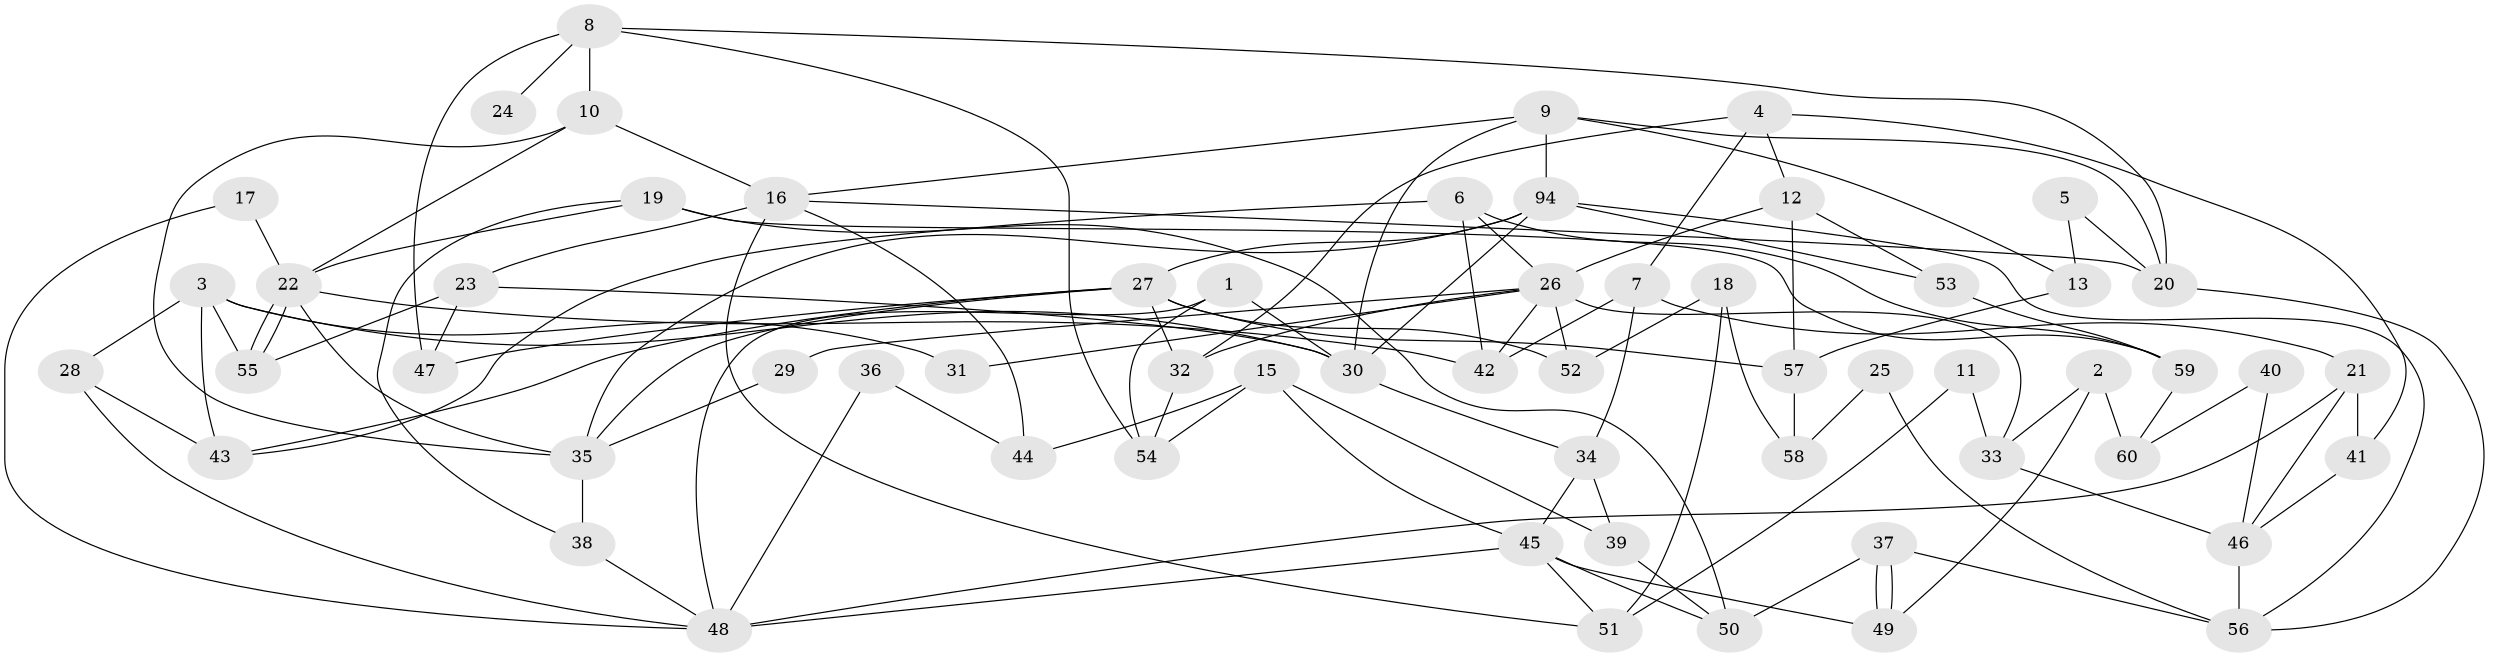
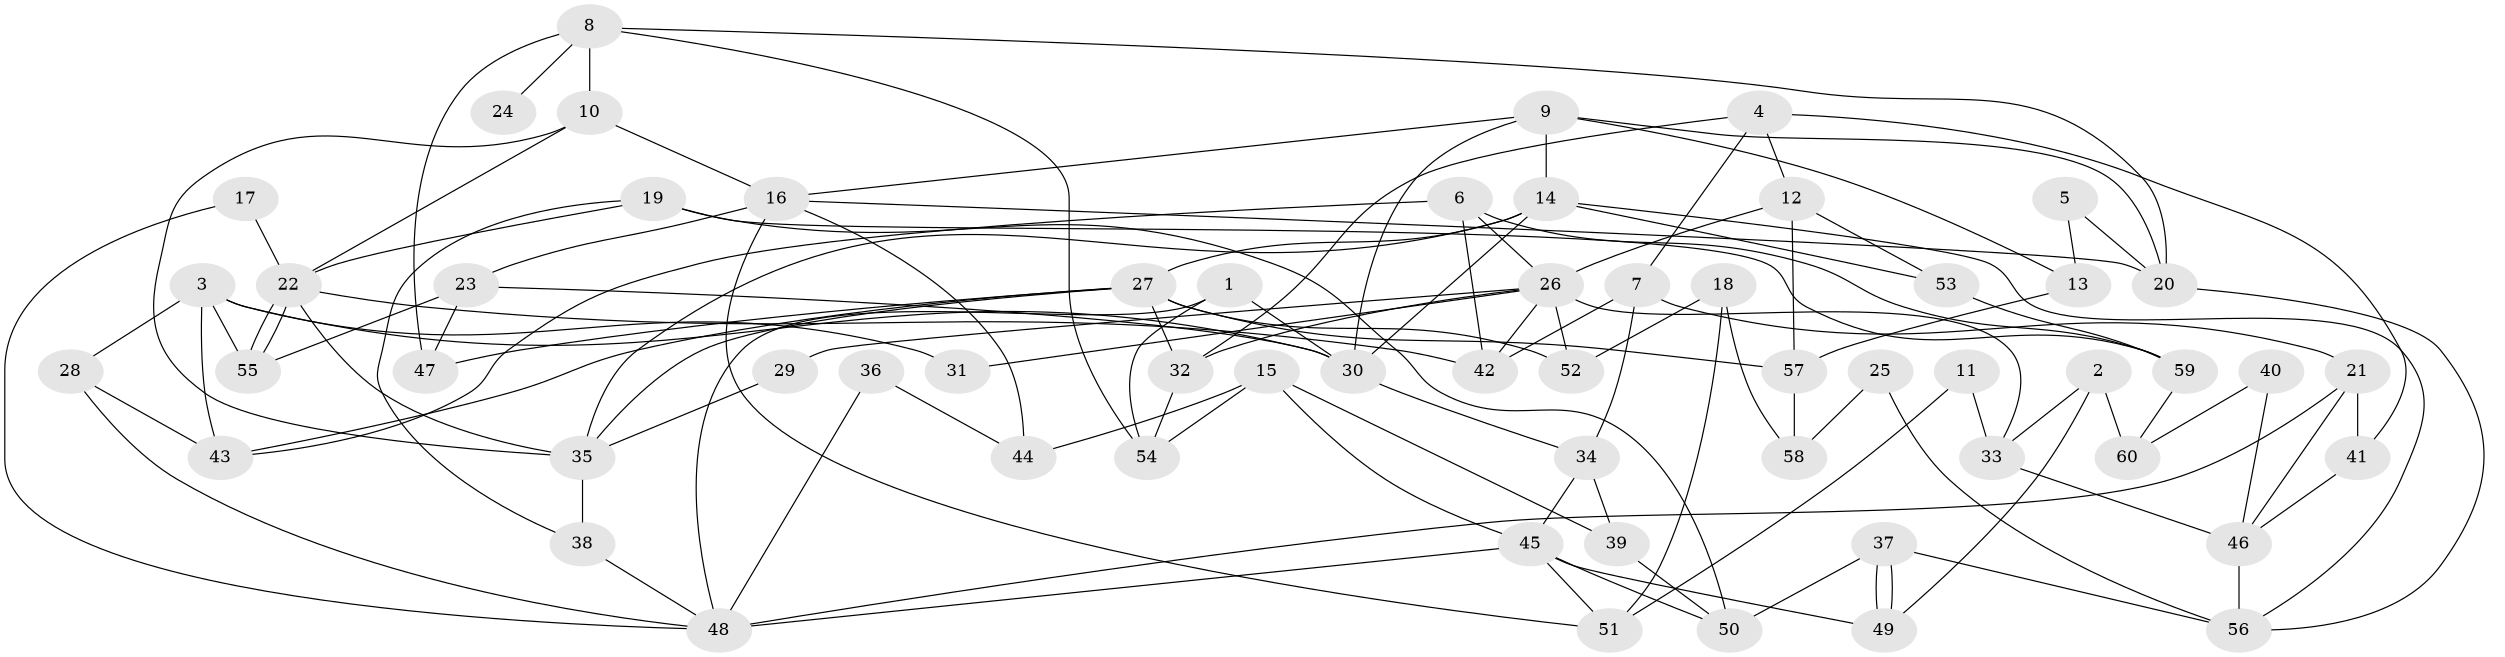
(1546, 199) -> (1546, 199)
